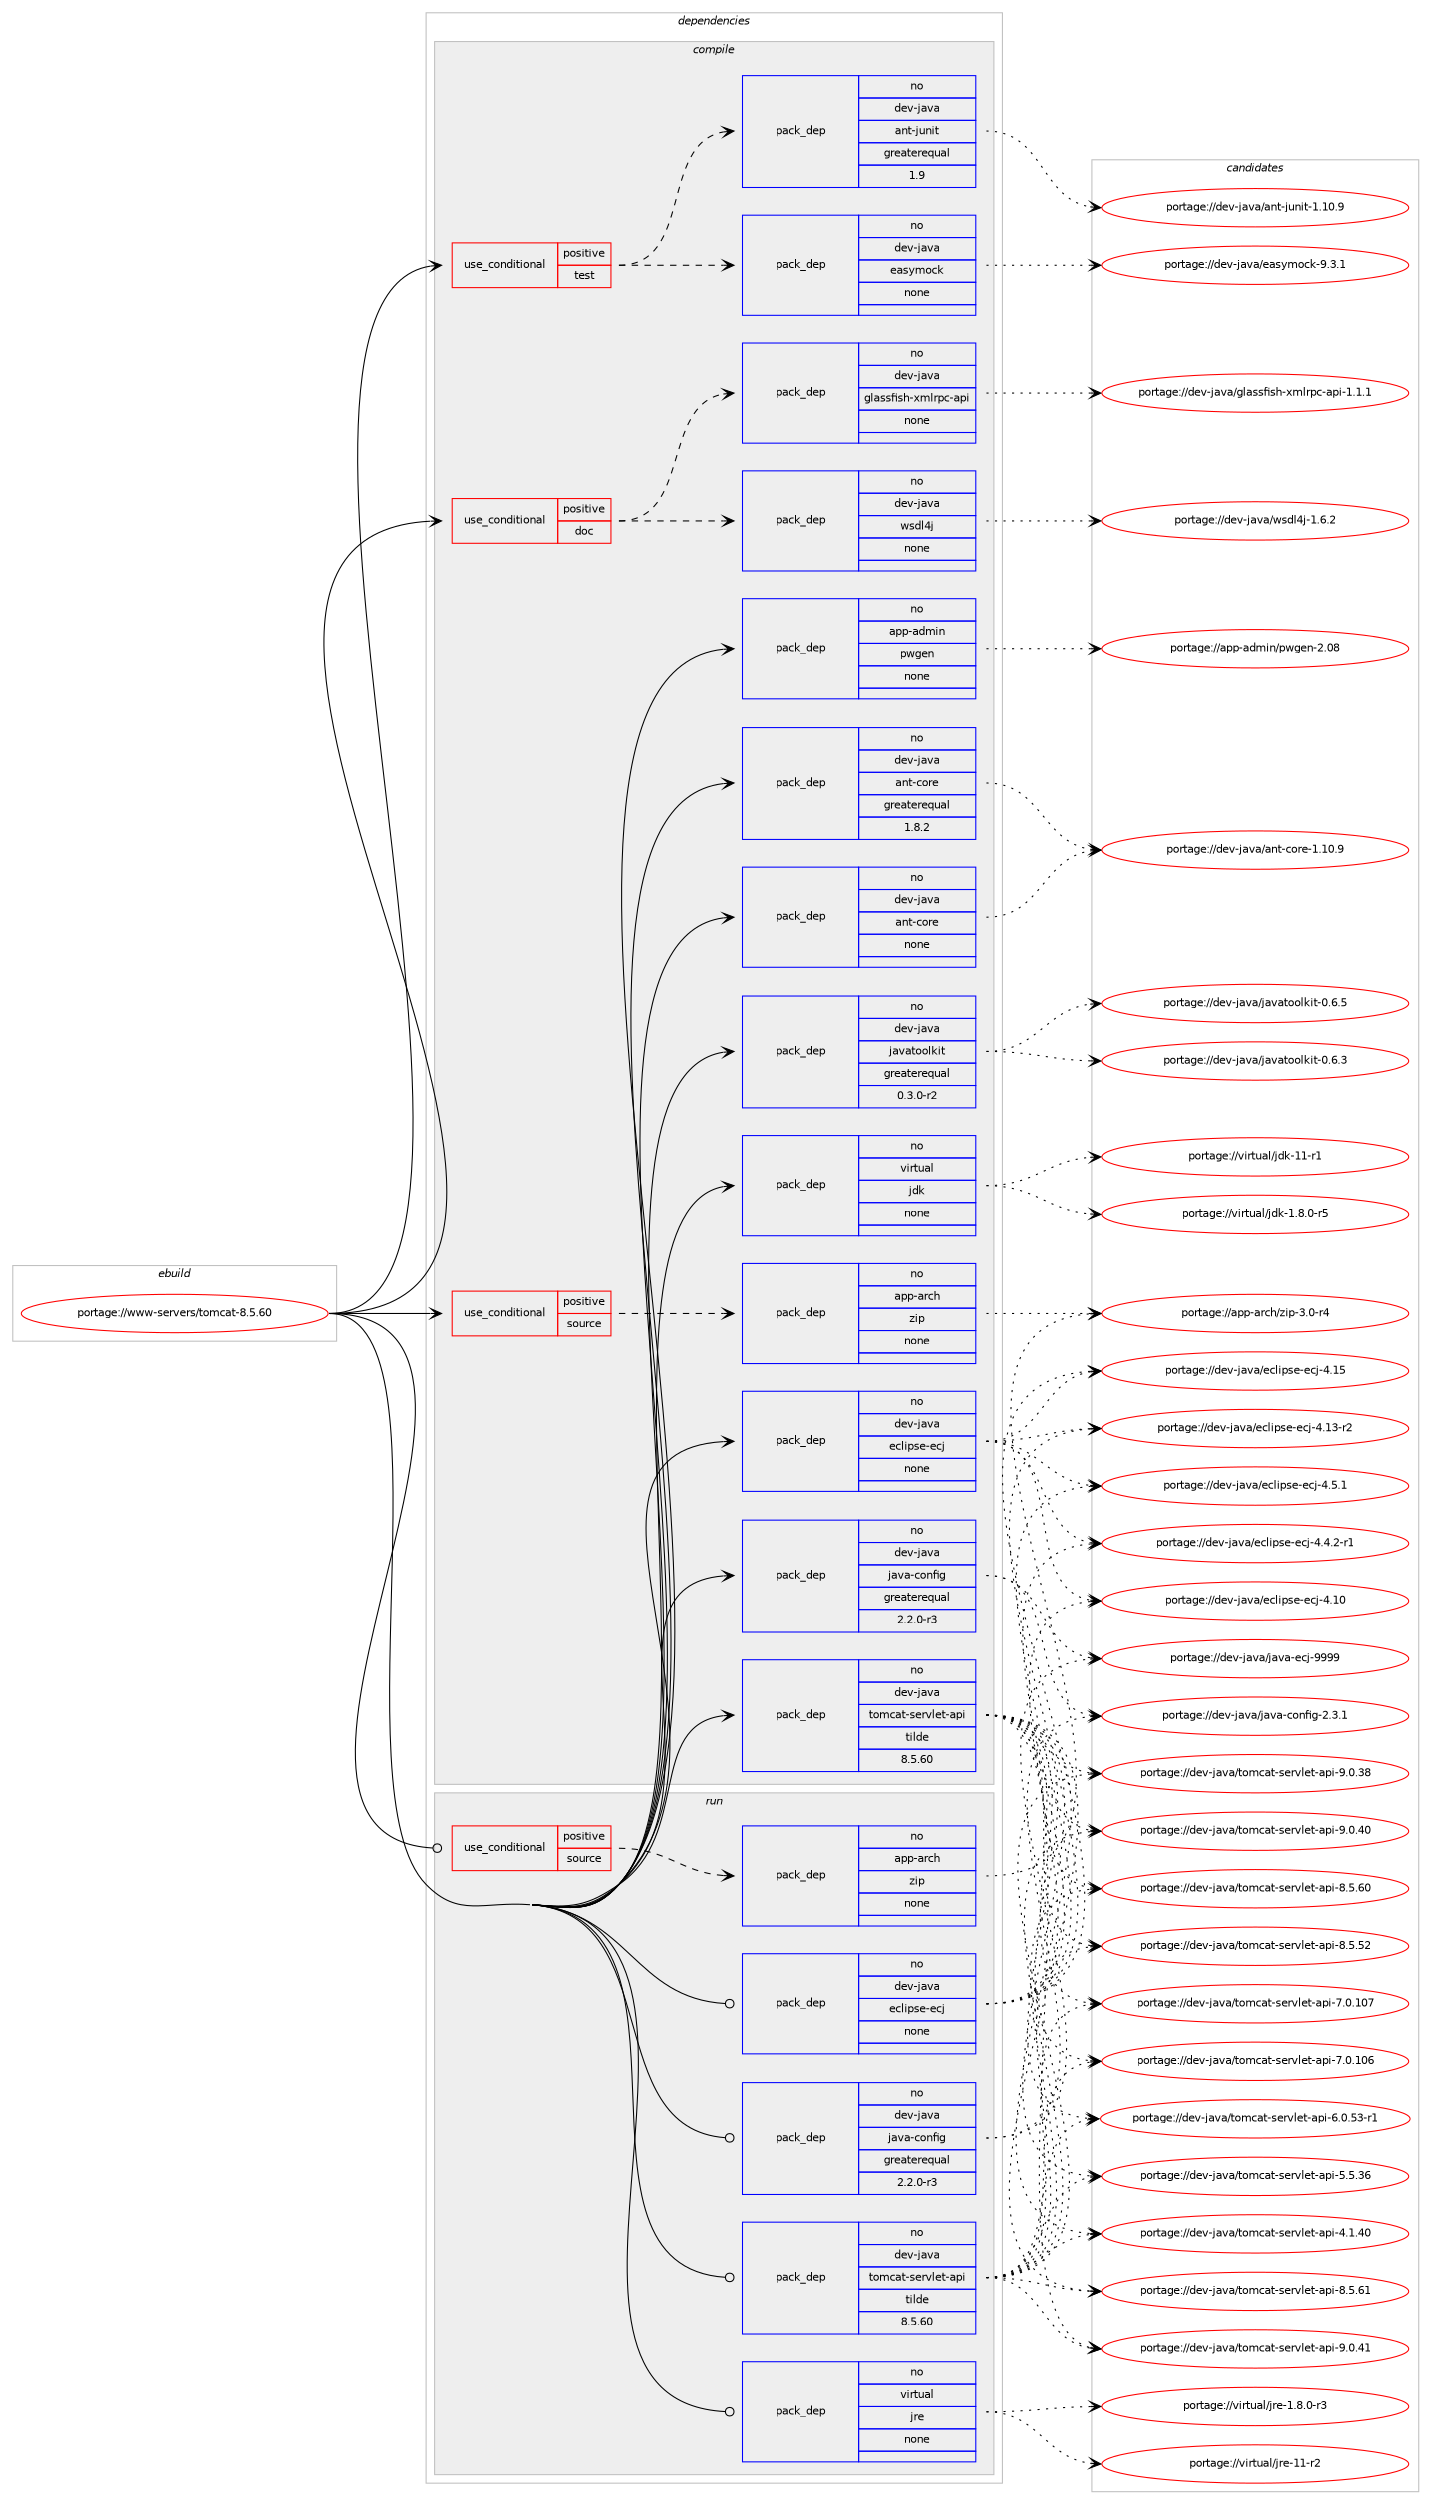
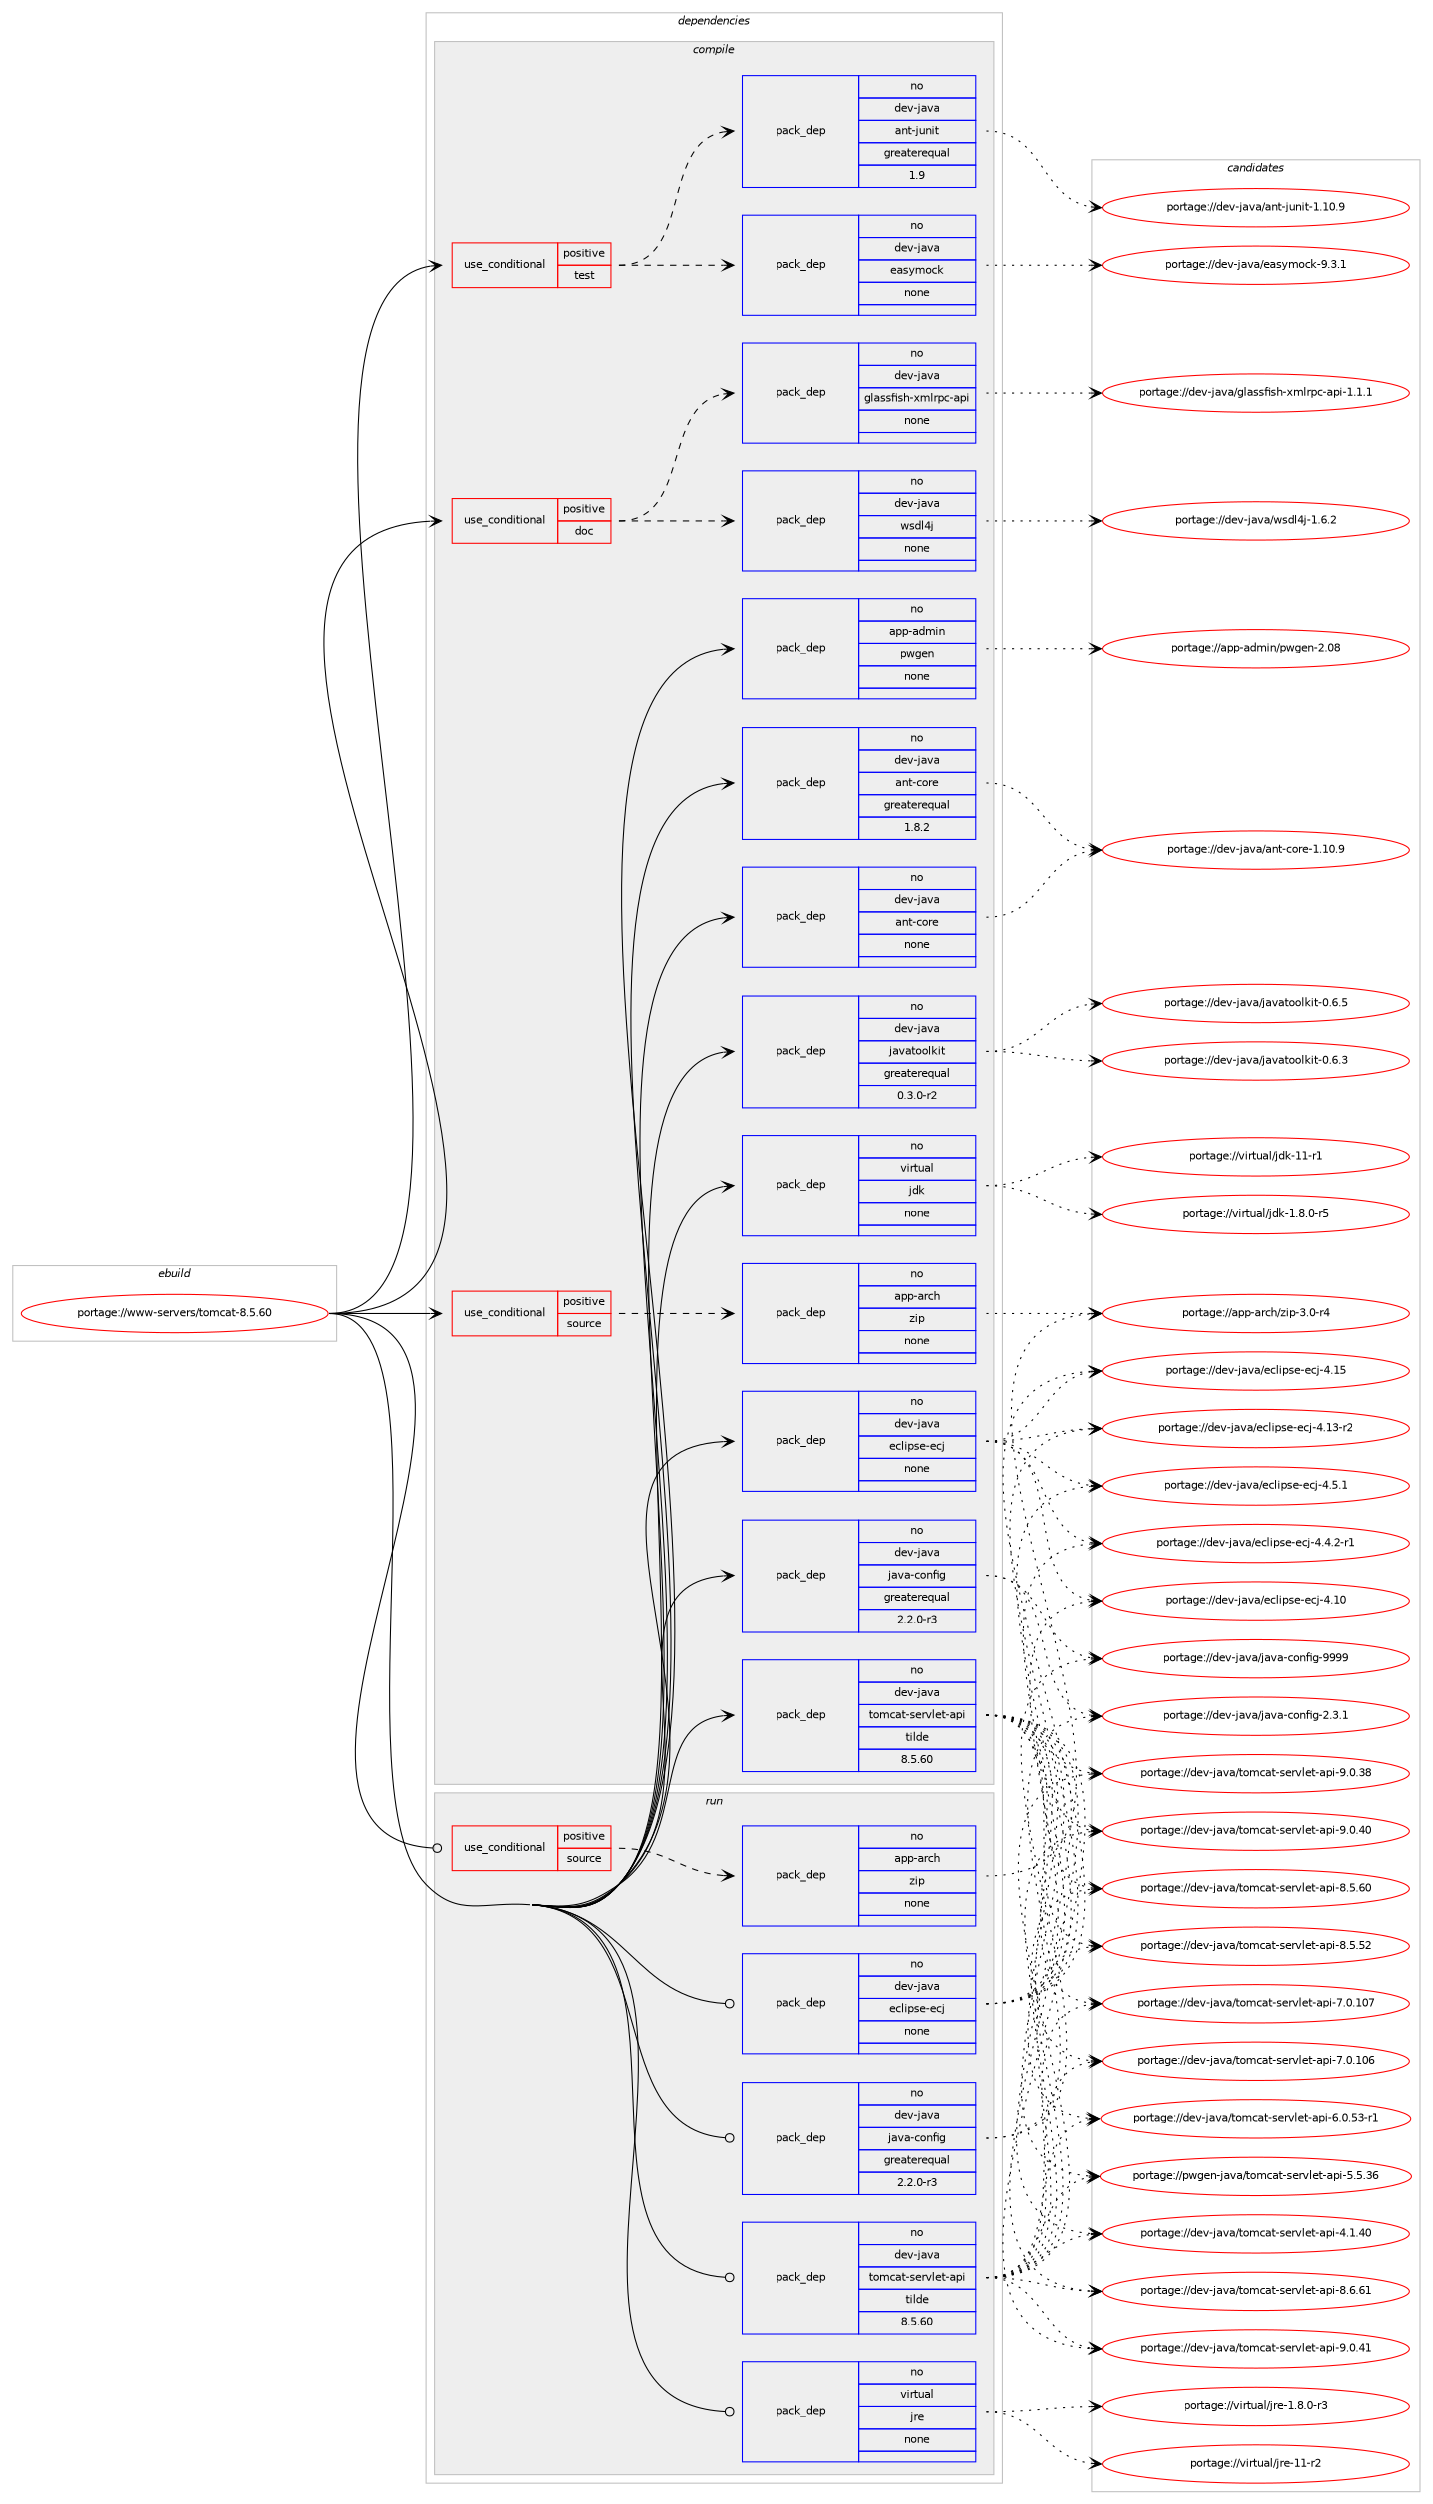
(1255, 1659) -> (1256, 1659)
(1255, 2176) -> (1256, 2176)
(1255, 2291) -> (1256, 2291)
